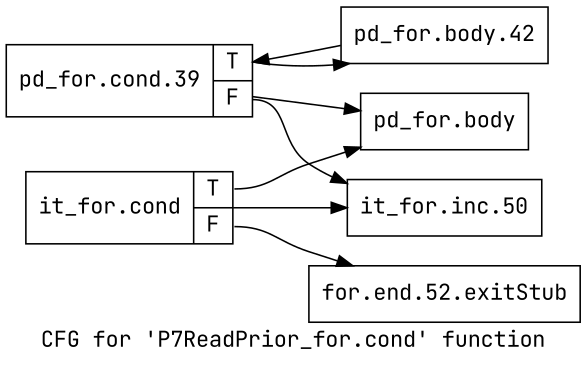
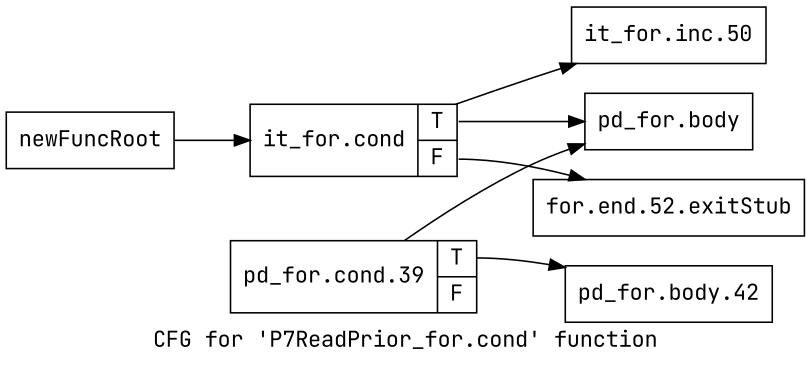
(305, 52) -> none
(289, 139) -> none
none -> (90, 140)
